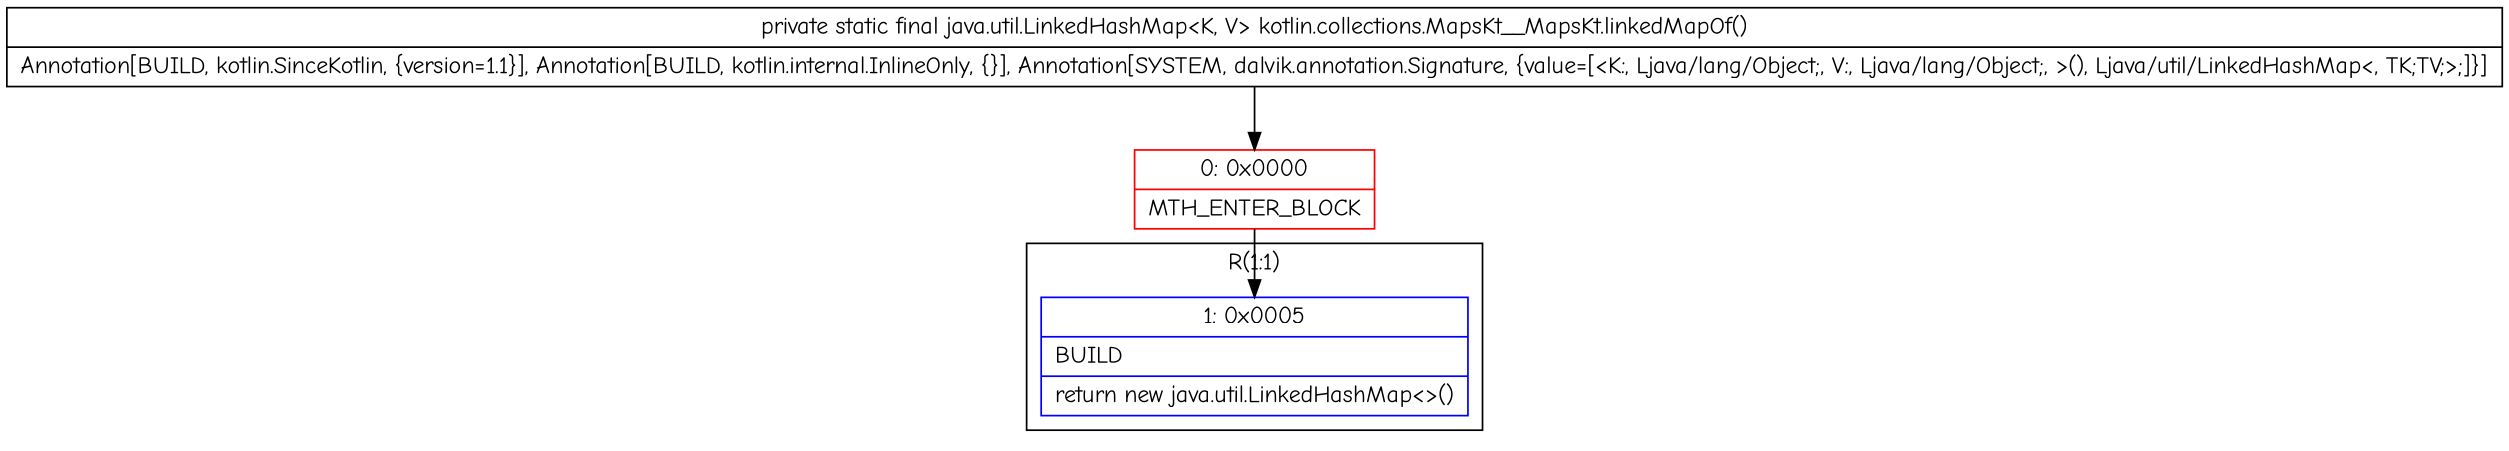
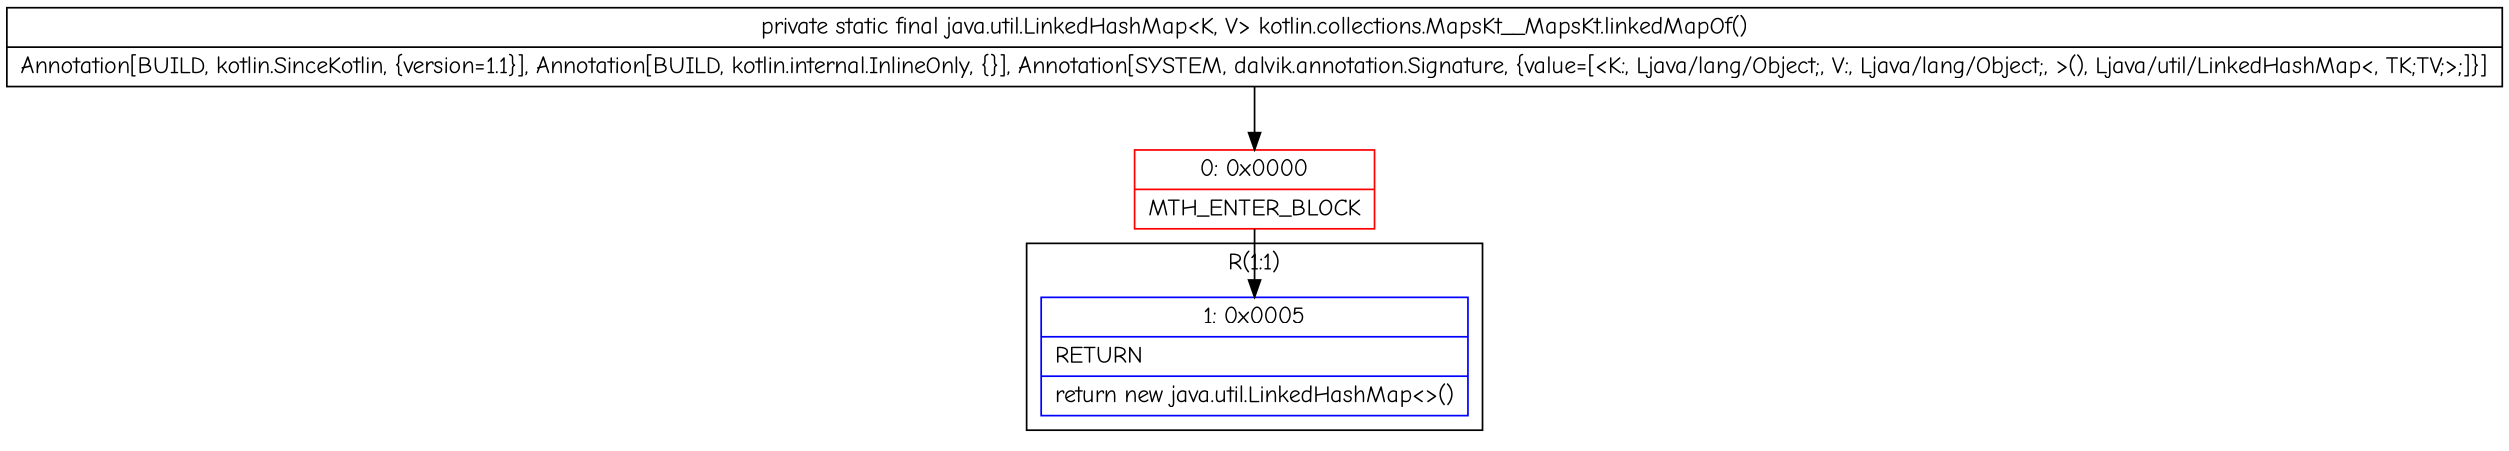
(1089, 356) -> (1099, 356)
